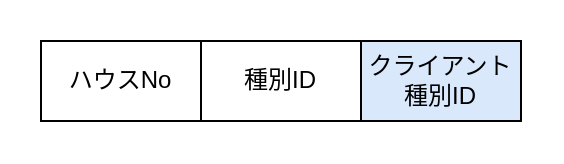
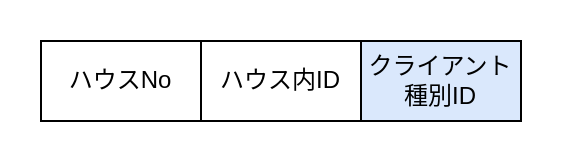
(281, 81) -> (281, 81)
